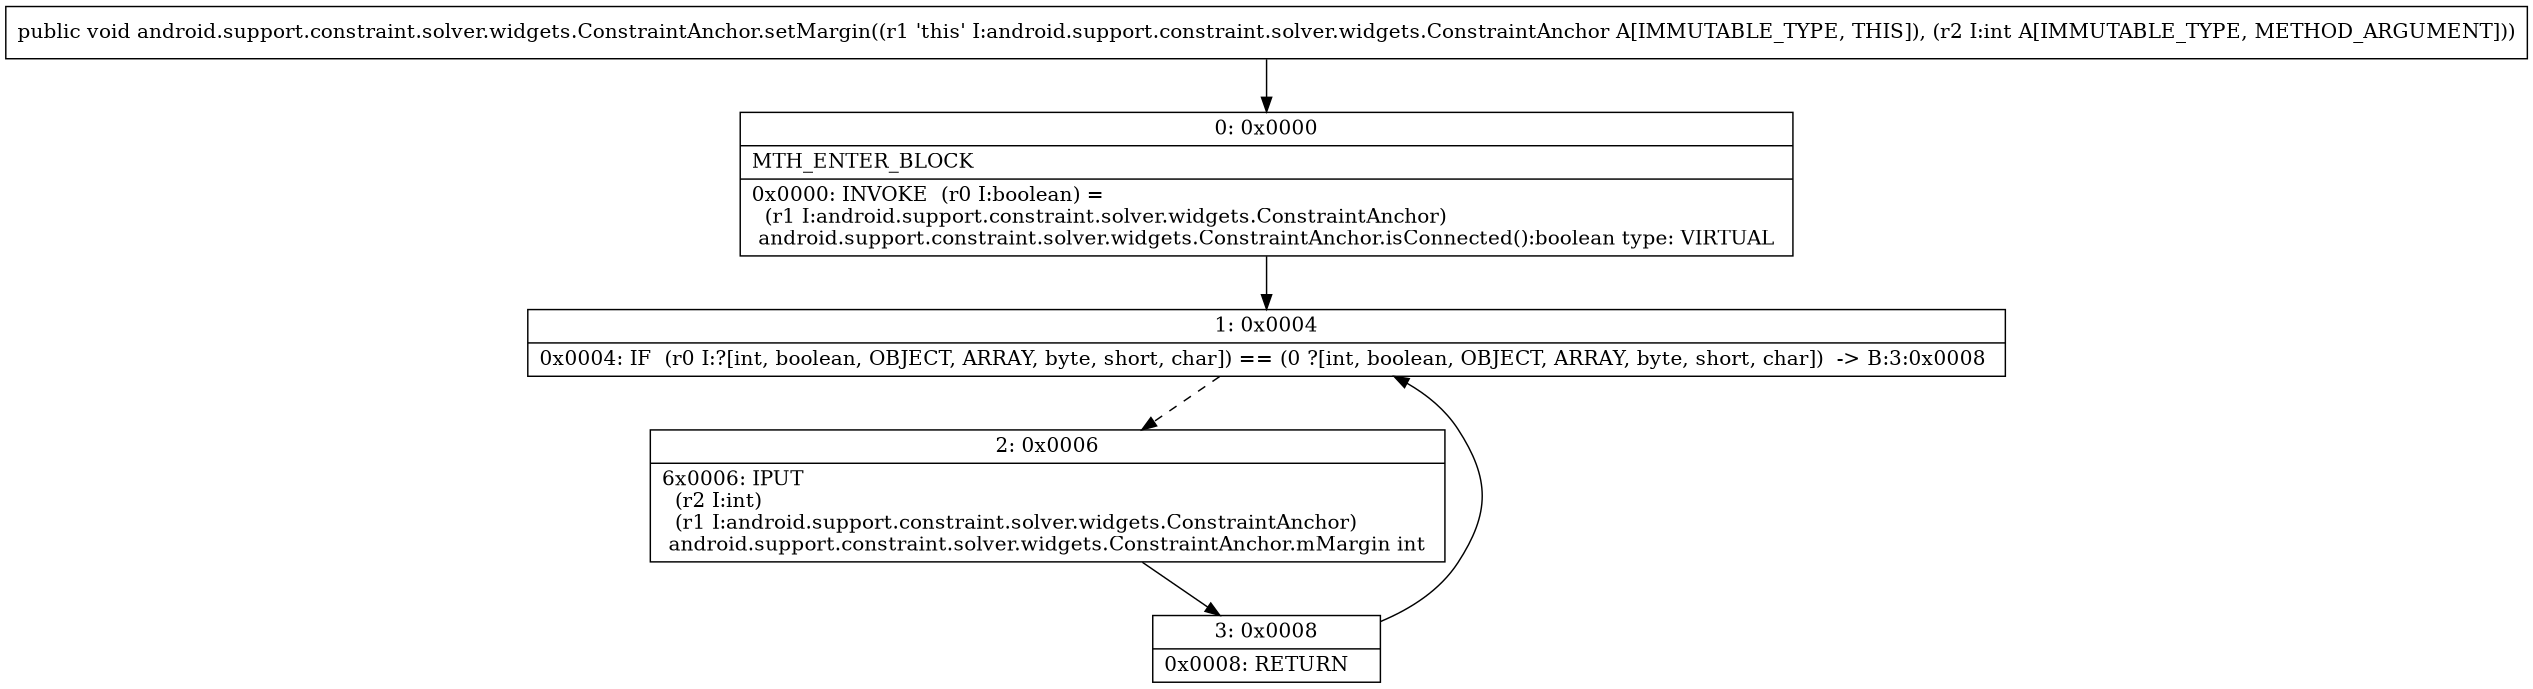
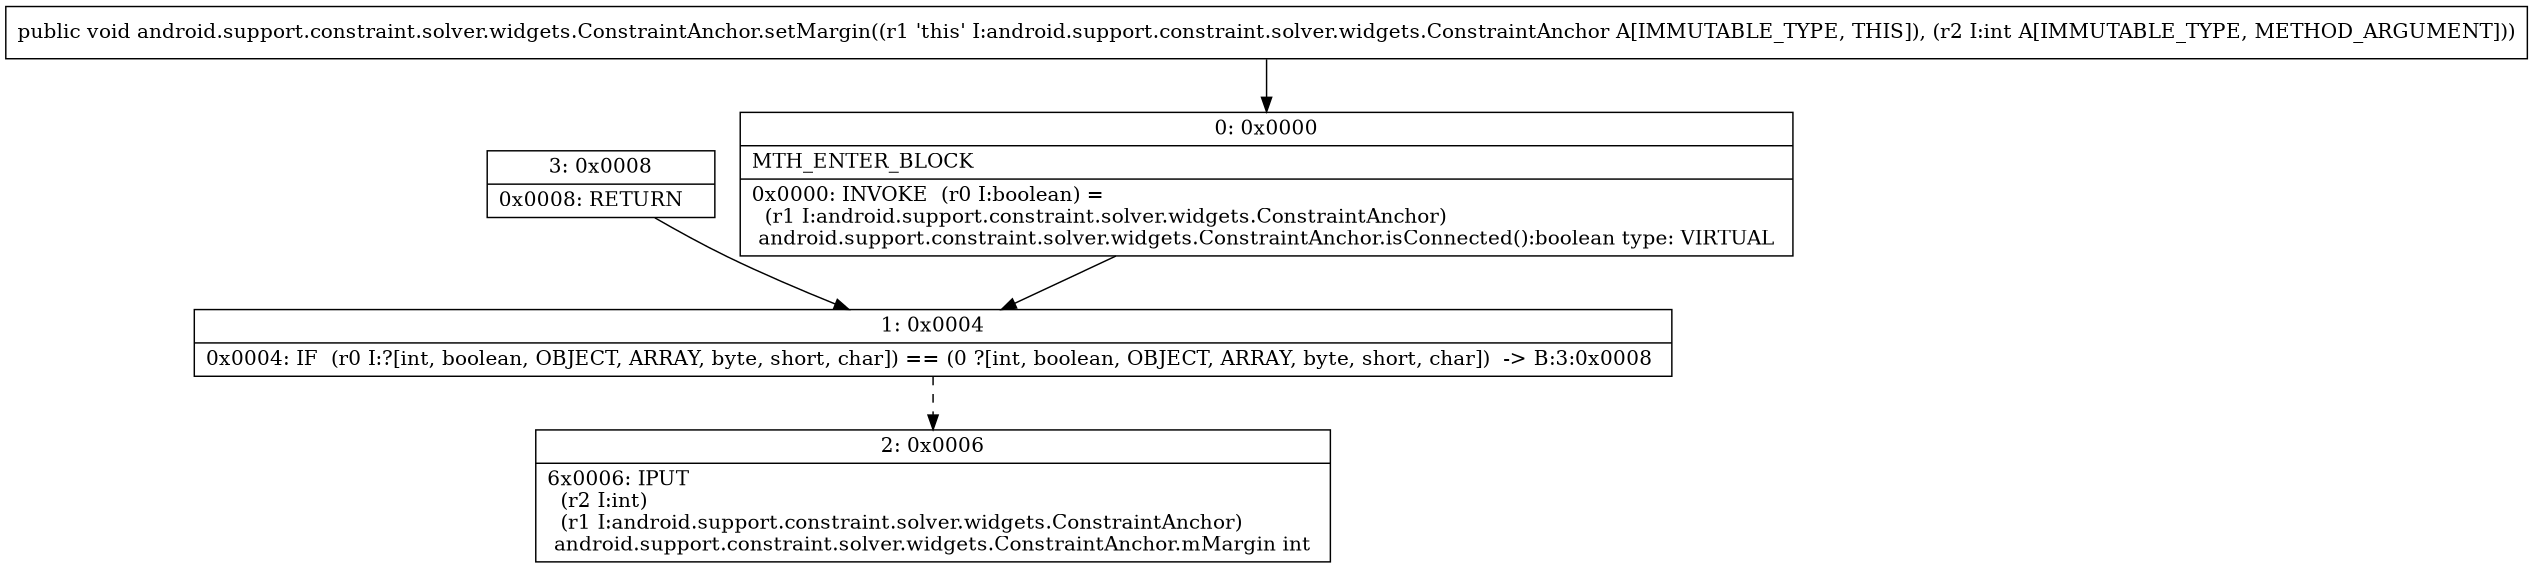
(1175, 585) -> none
